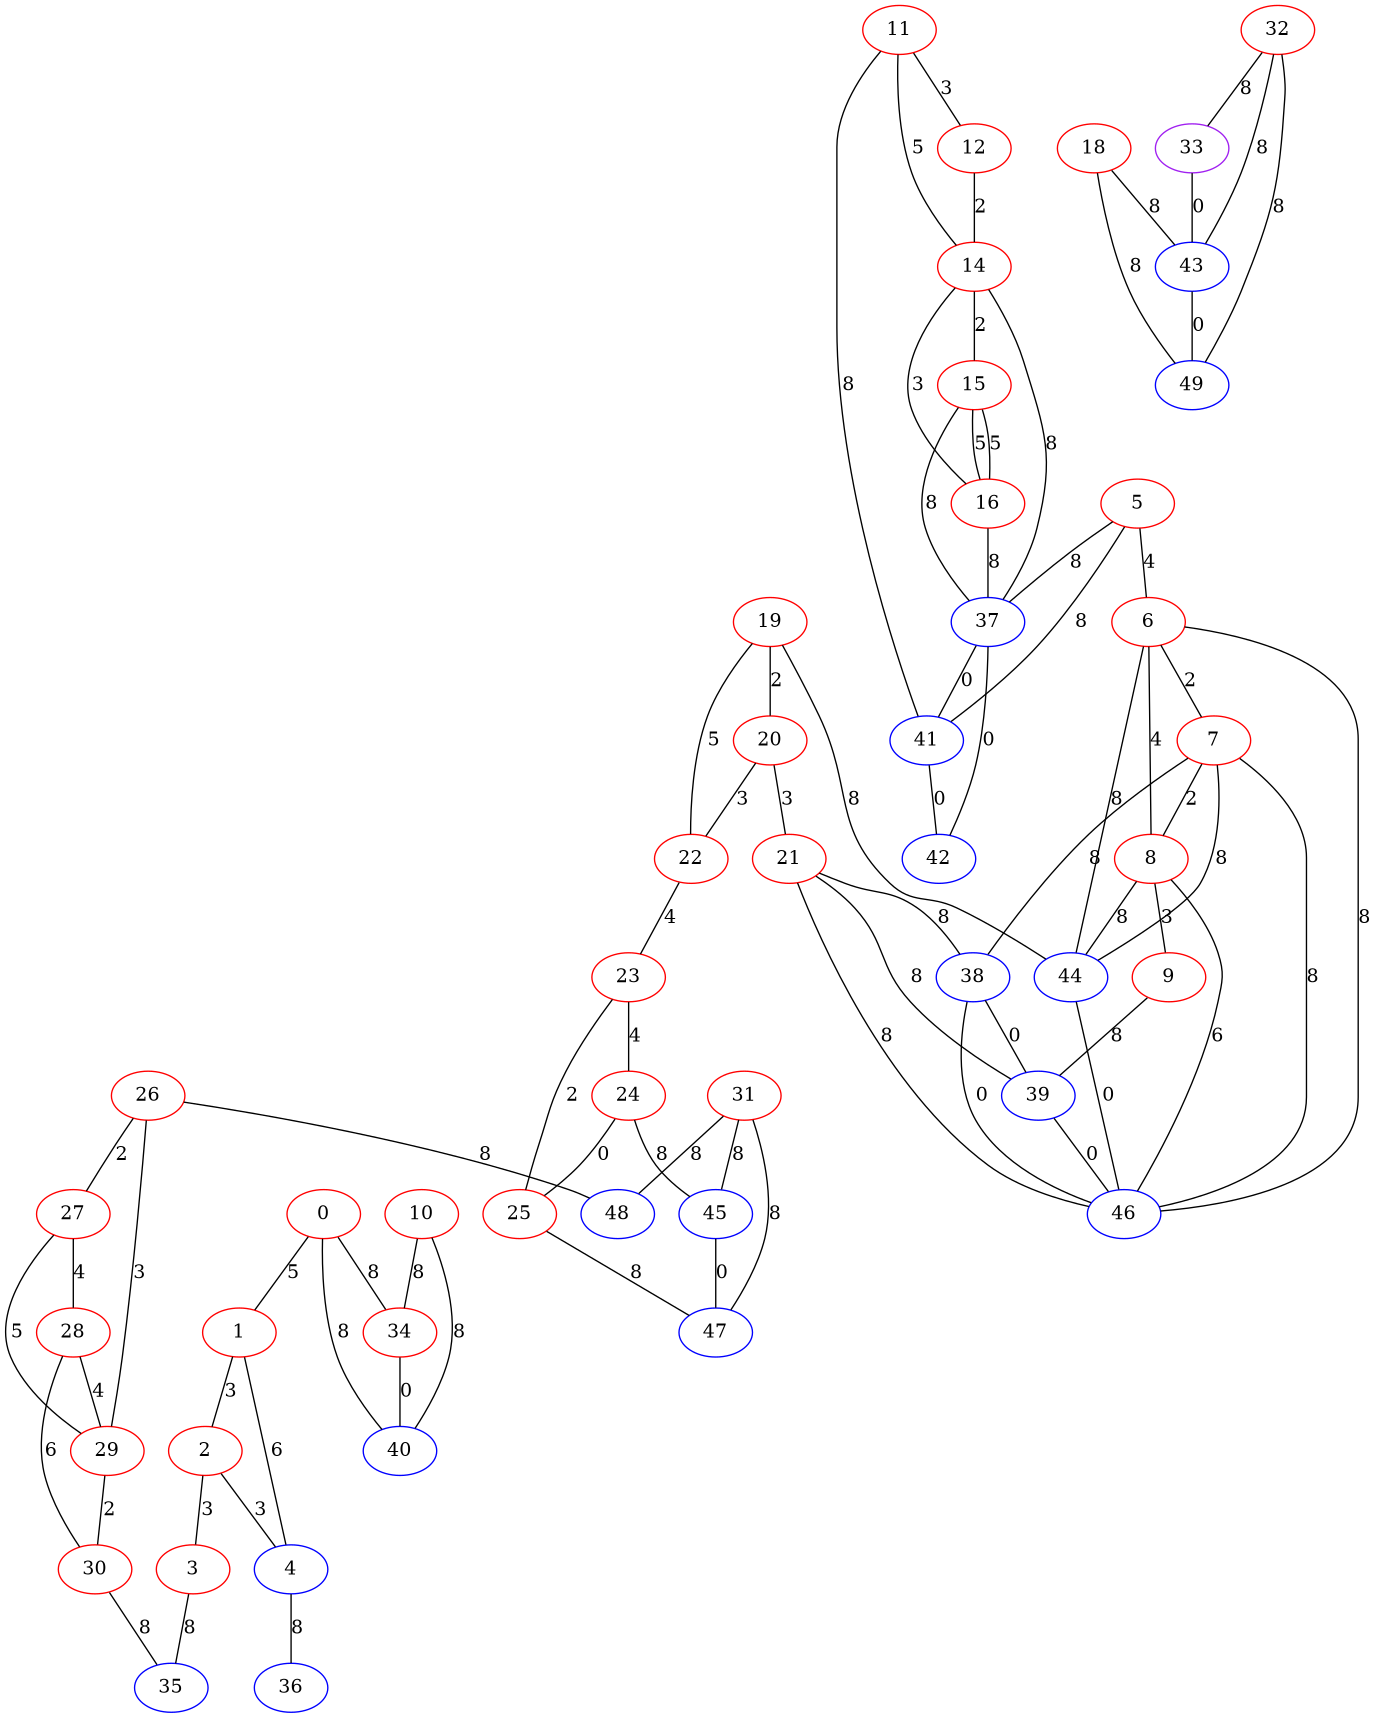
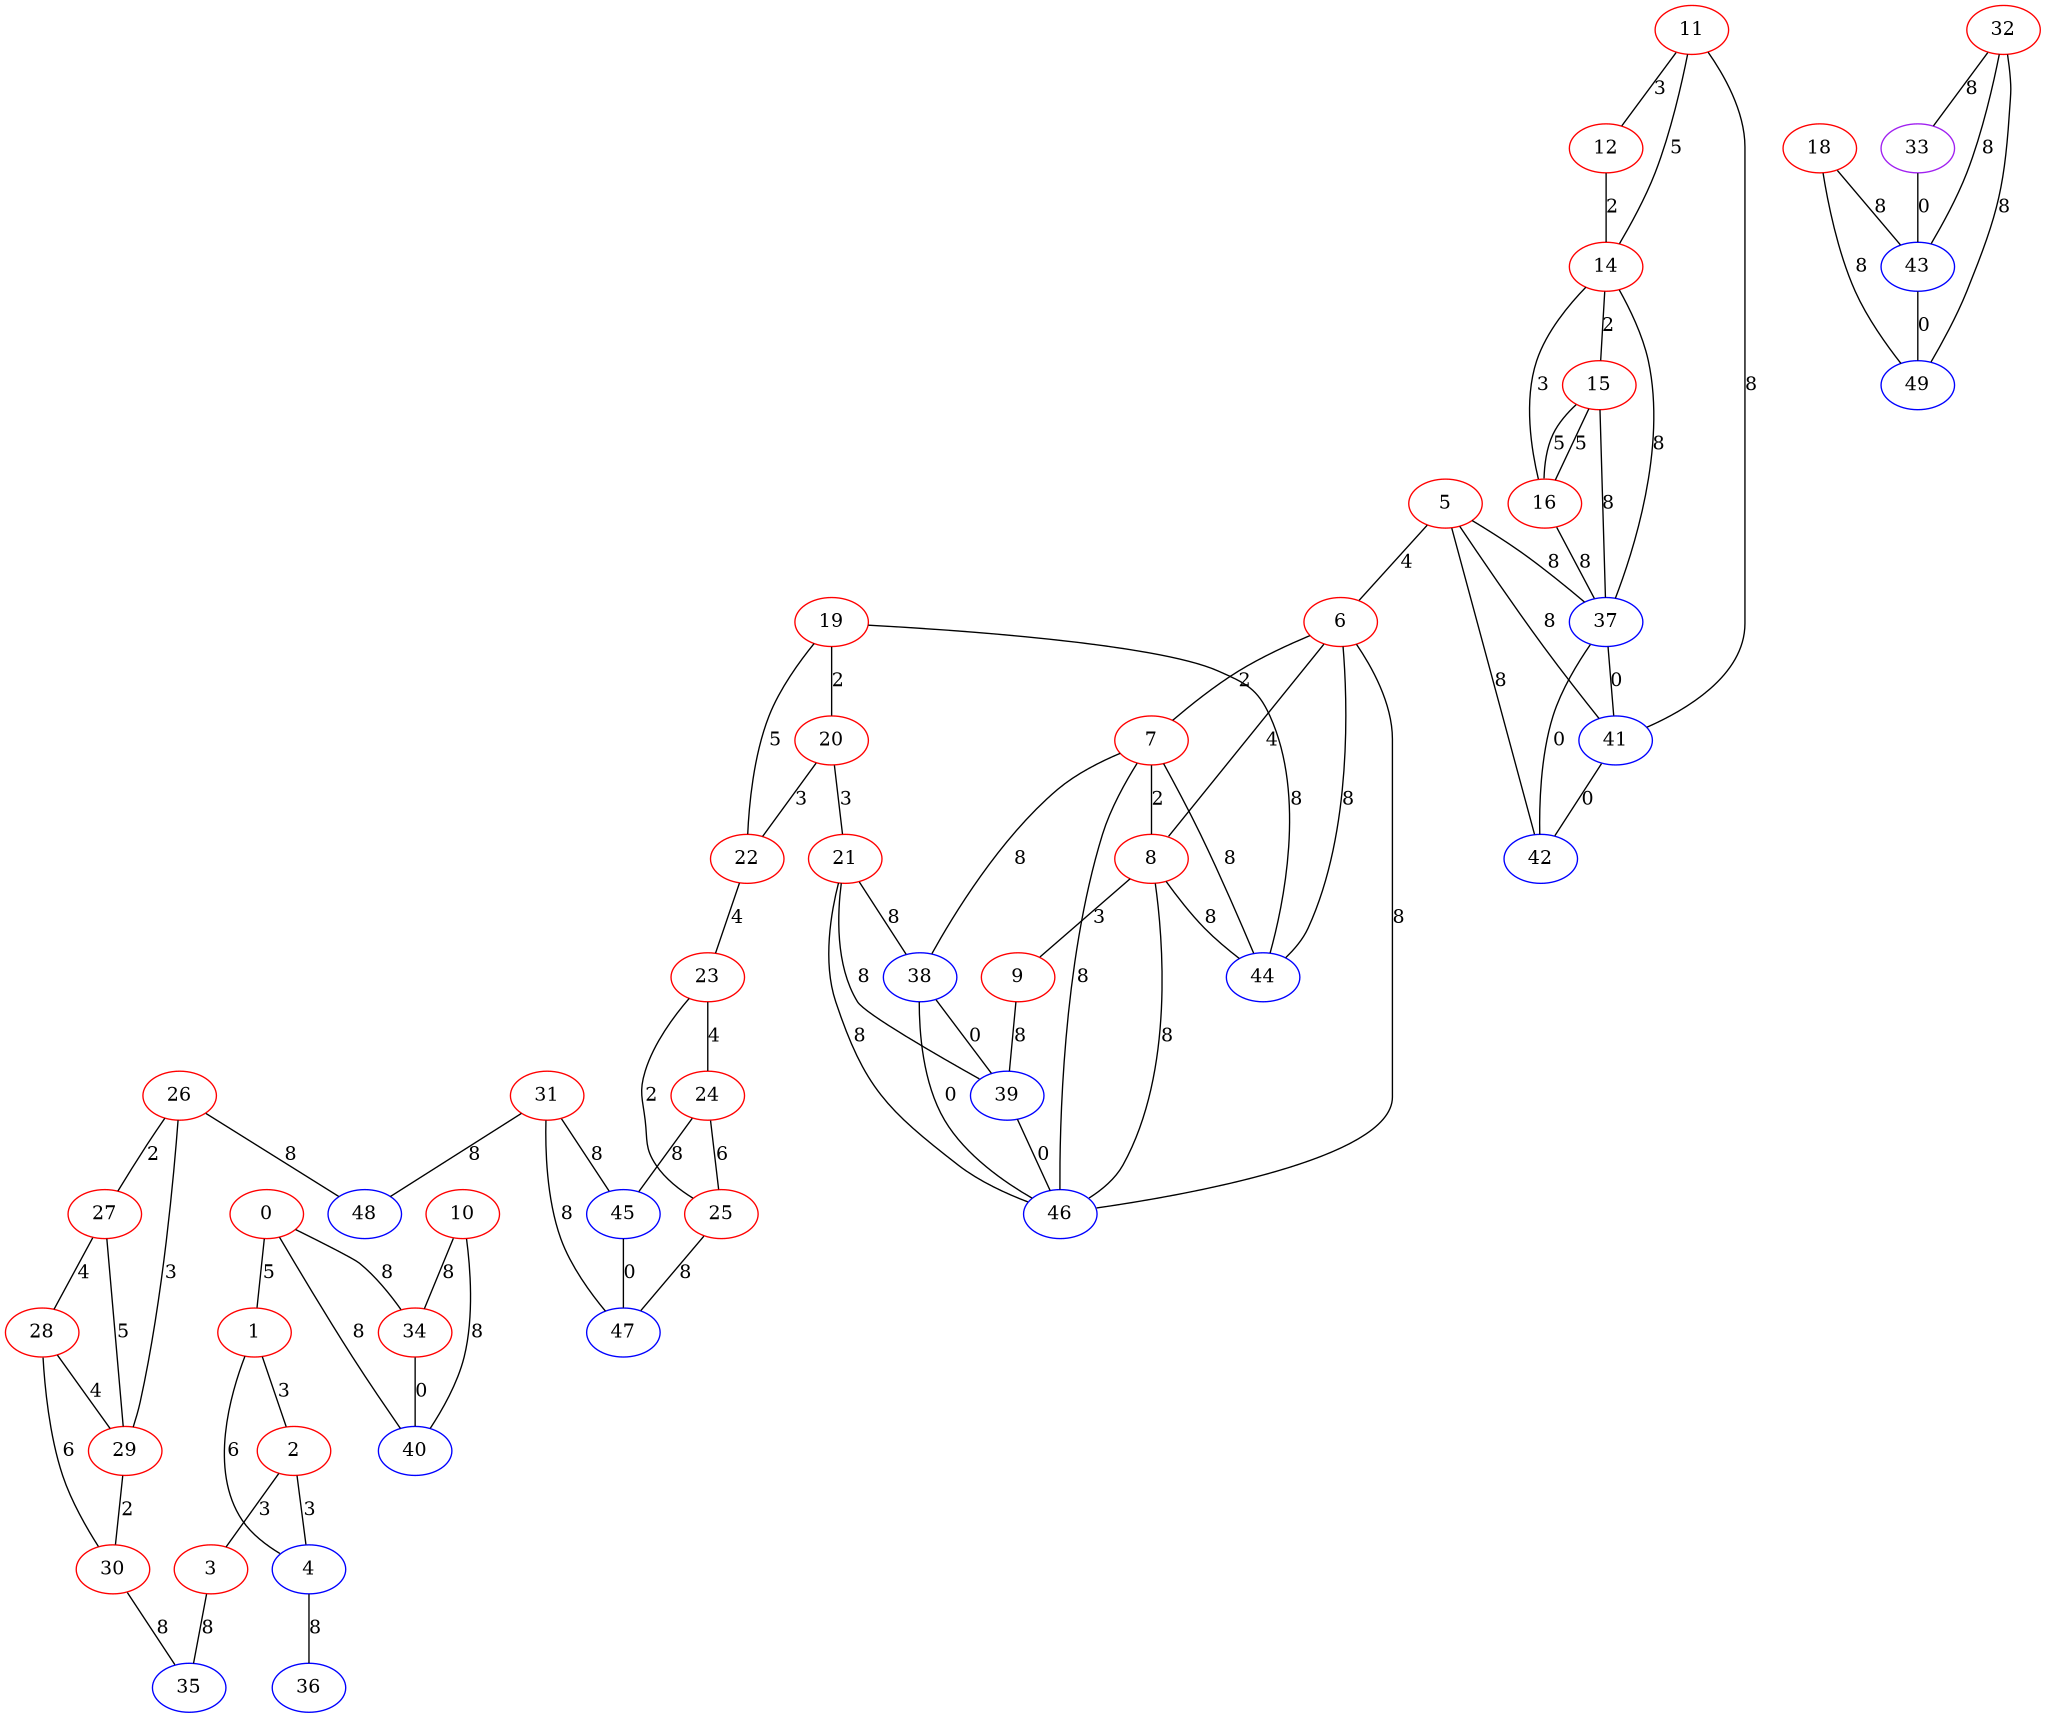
none -> (1493, 681)
(1218, 1036) -> (1168, 1036)
(1098, 1096) -> none
(604, 1155) -> (723, 1155)
